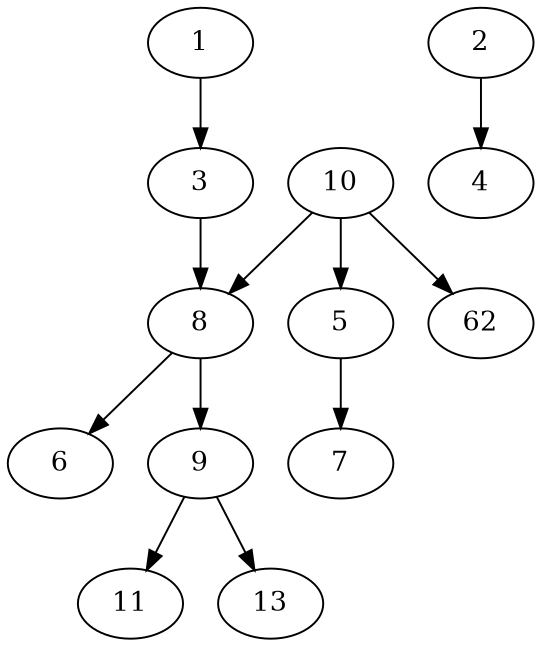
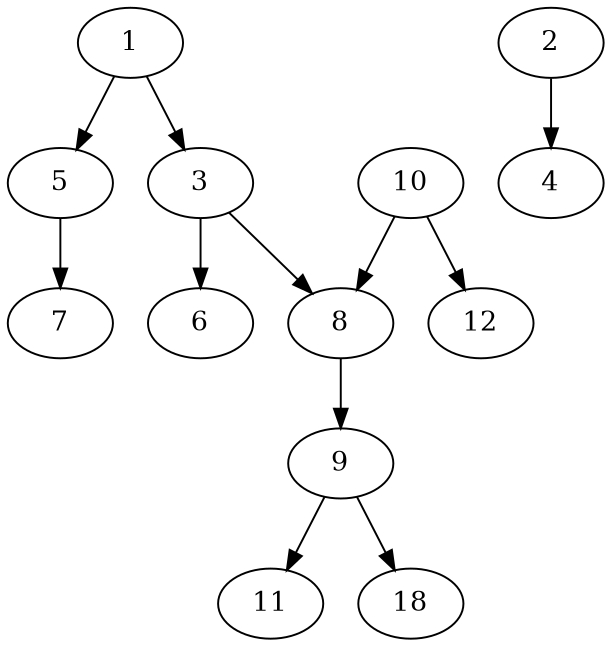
(341, 244) -> (100, 104)
(481, 323) -> (481, 323)
(138, 386) -> (201, 244)
(271, 604) -> (411, 604)
